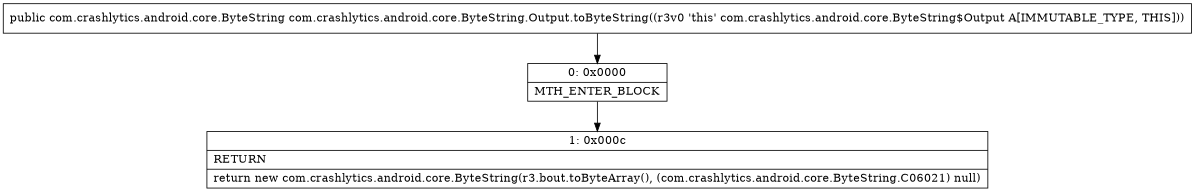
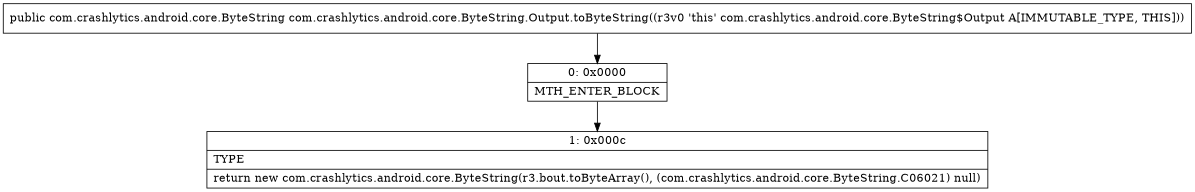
(240, 159) -> (229, 159)
